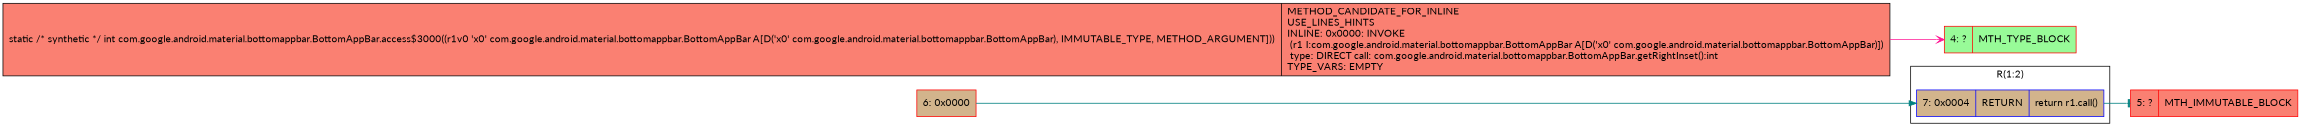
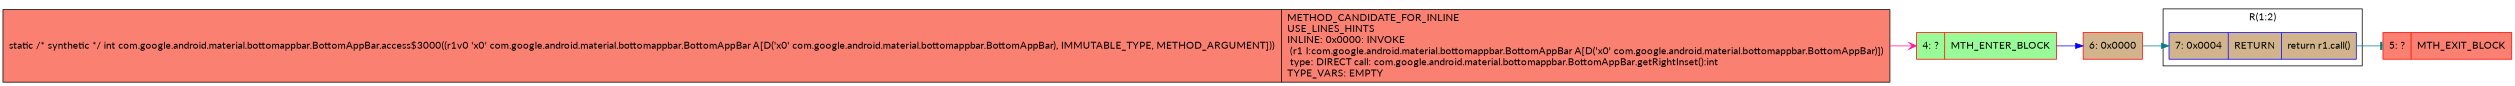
(2024, 39) -> (2001, 46)
none -> (2066, 46)
(2228, 103) -> (2461, 46)
